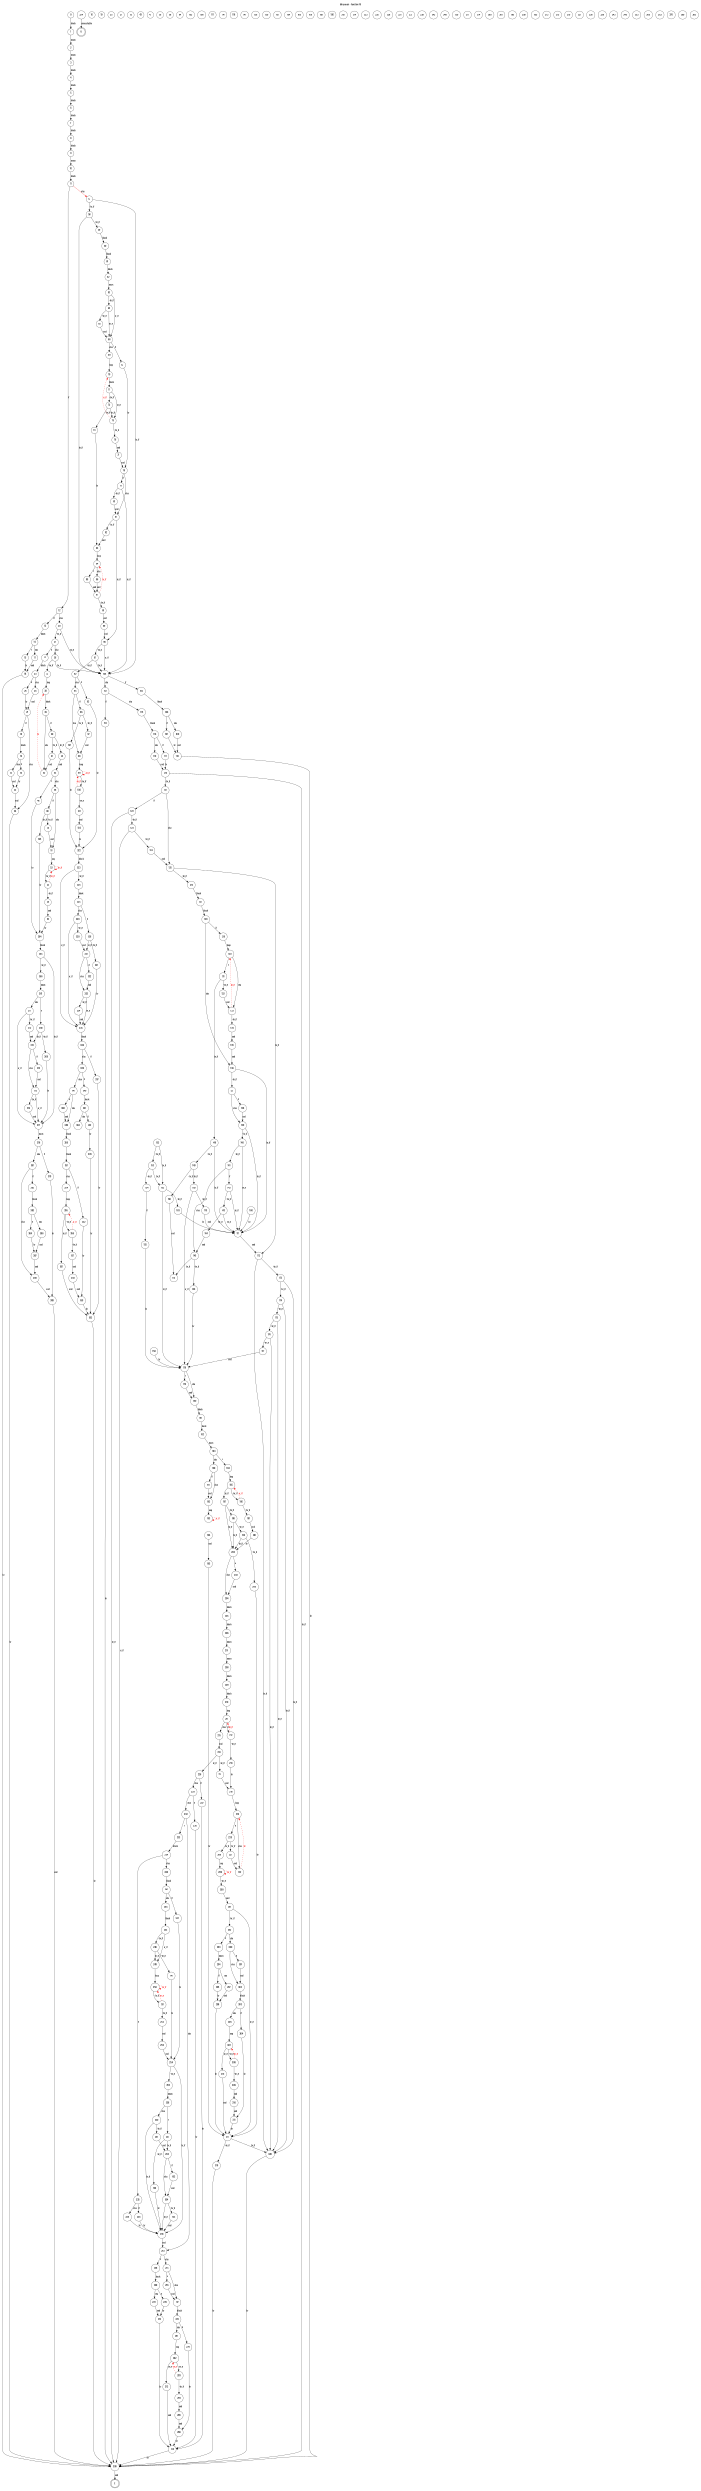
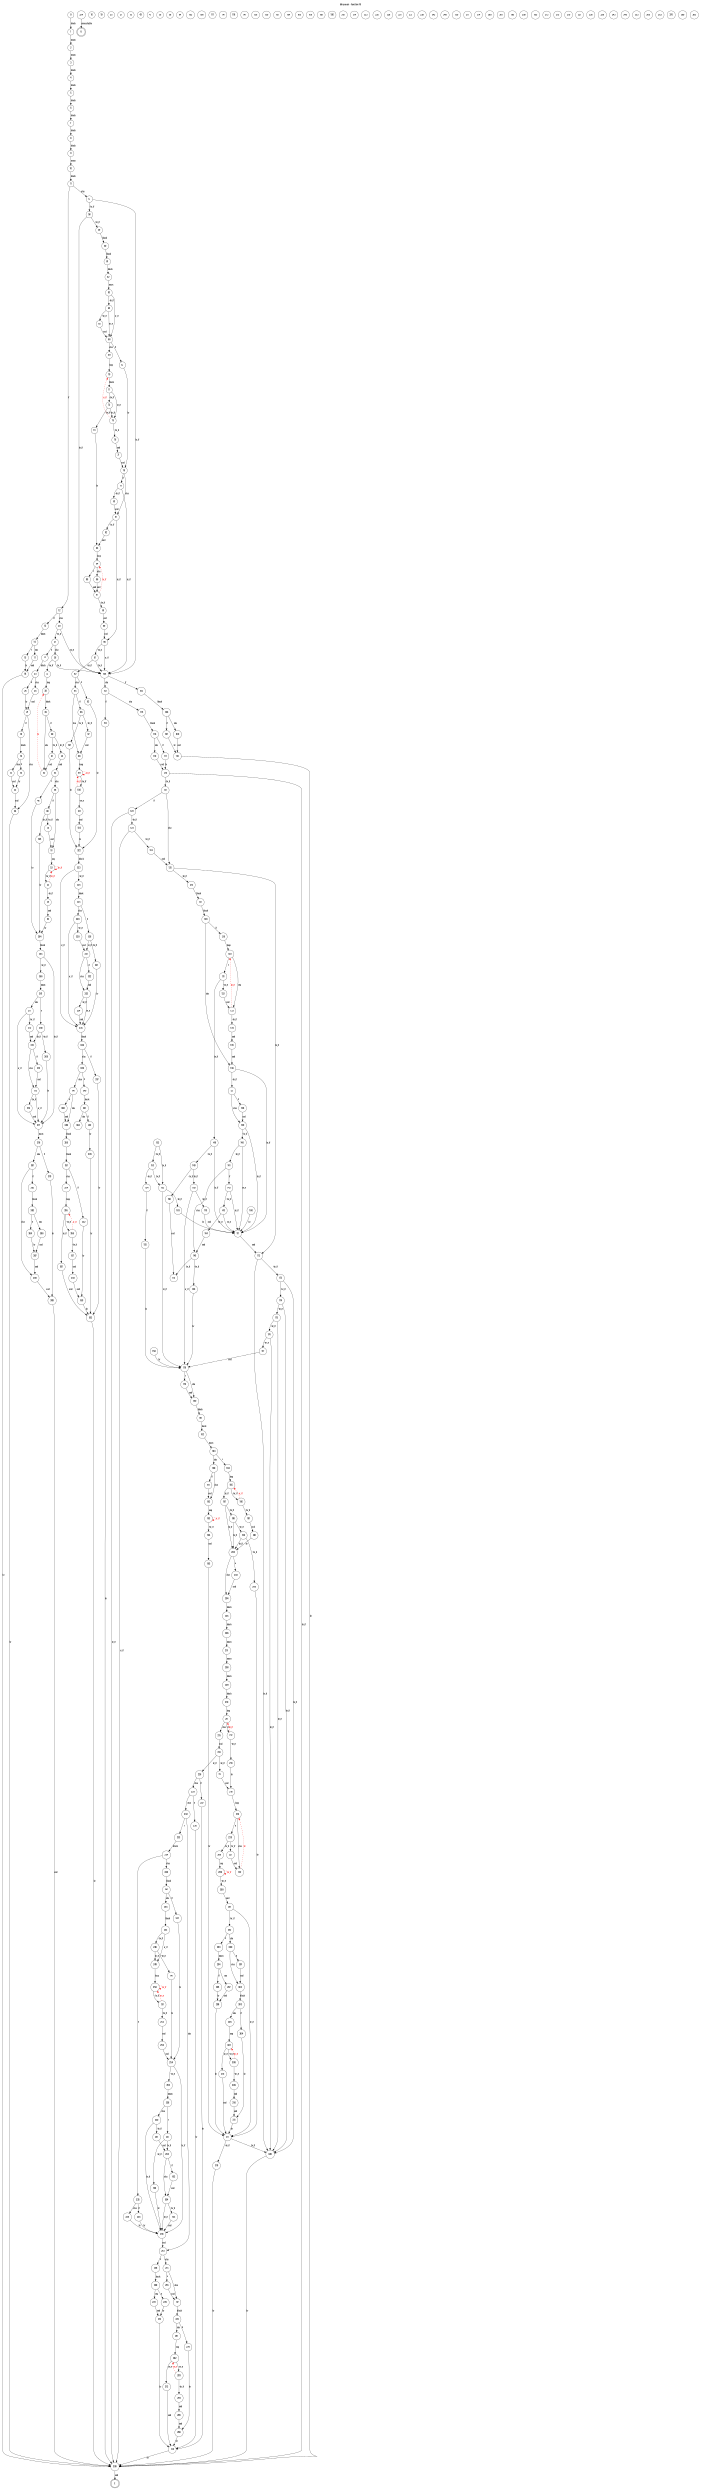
(79, 191) -> (79, 191)
none -> (209, 1526)
